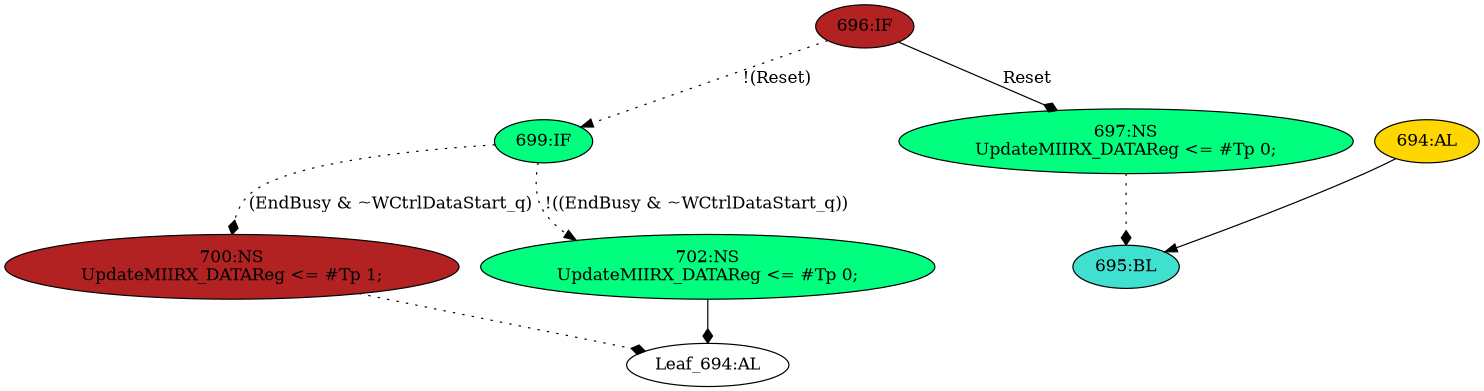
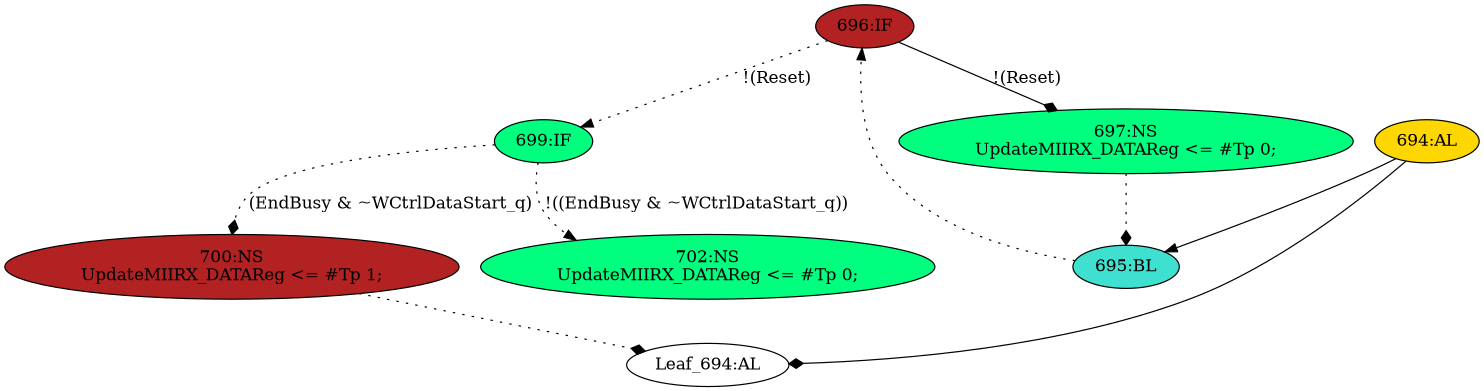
(1027, 79) -> (1027, 79)
none -> (922, 205)
(708, 314) -> (1125, 319)
